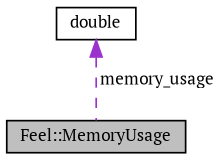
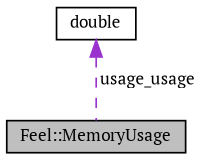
(155, 80) -> (146, 80)
